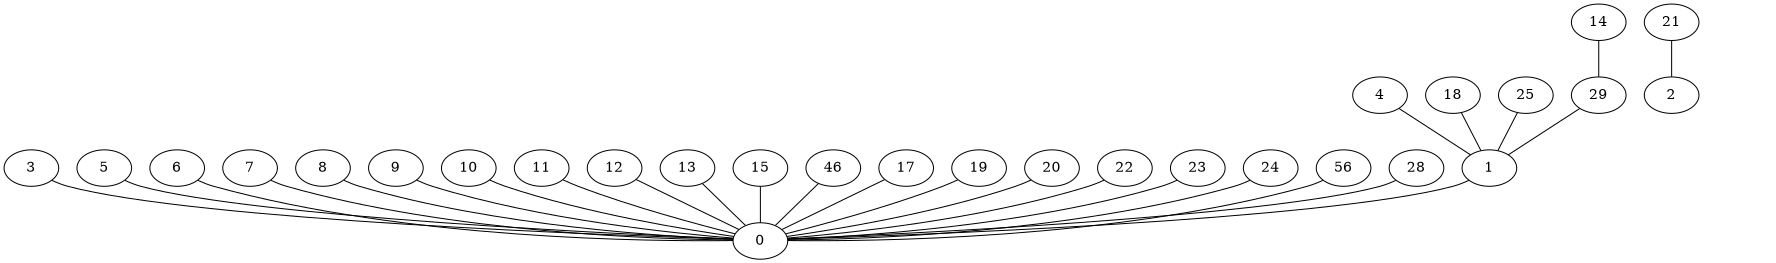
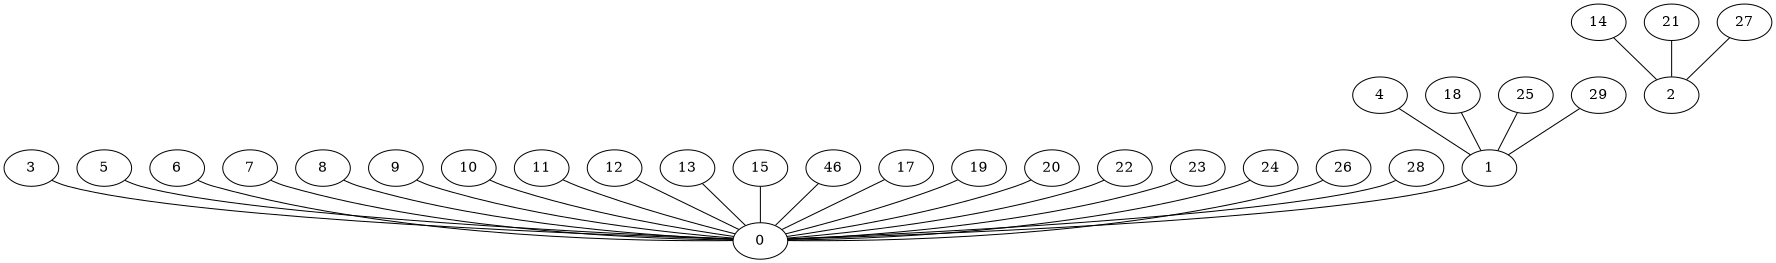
none -> (1745, 22)
(1599, 59) -> (1635, 59)
(1344, 168) -> (1344, 168)
